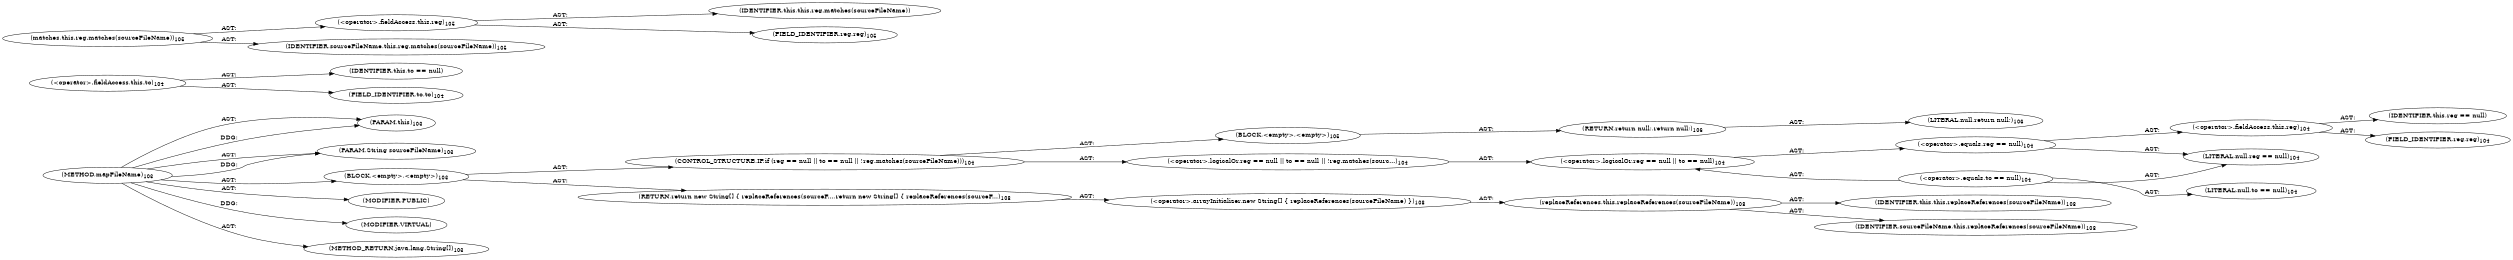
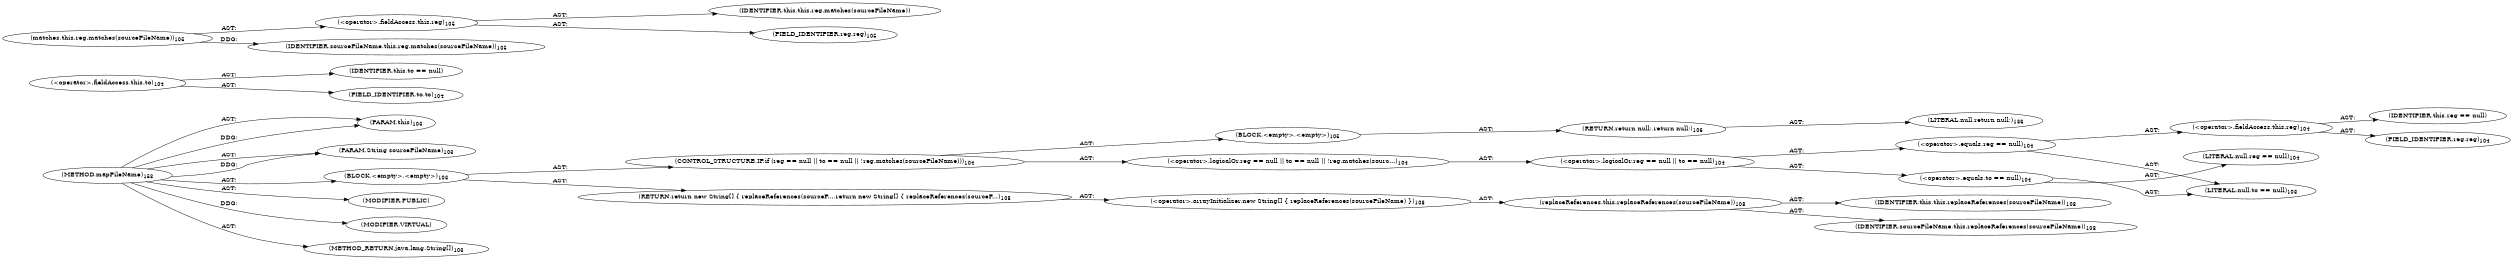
(230, 40) -> (230, 40)
(2019, 120) -> (2019, 120)
(2116, 151) -> (2121, 164)
(149, 175) -> (149, 175)
(1800, 179) -> (1818, 171)
(2292, 190) -> (2292, 190)
